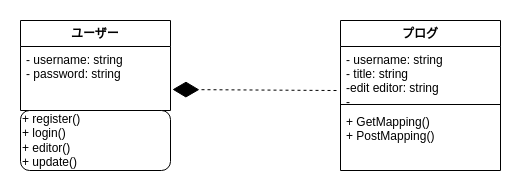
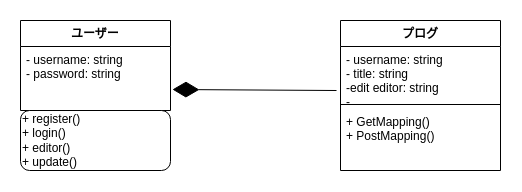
(267, 90) -> (267, 90)
